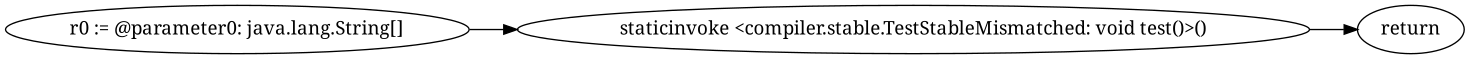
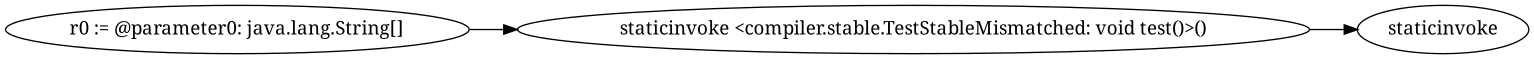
(1411, 30) -> (1443, 30)
